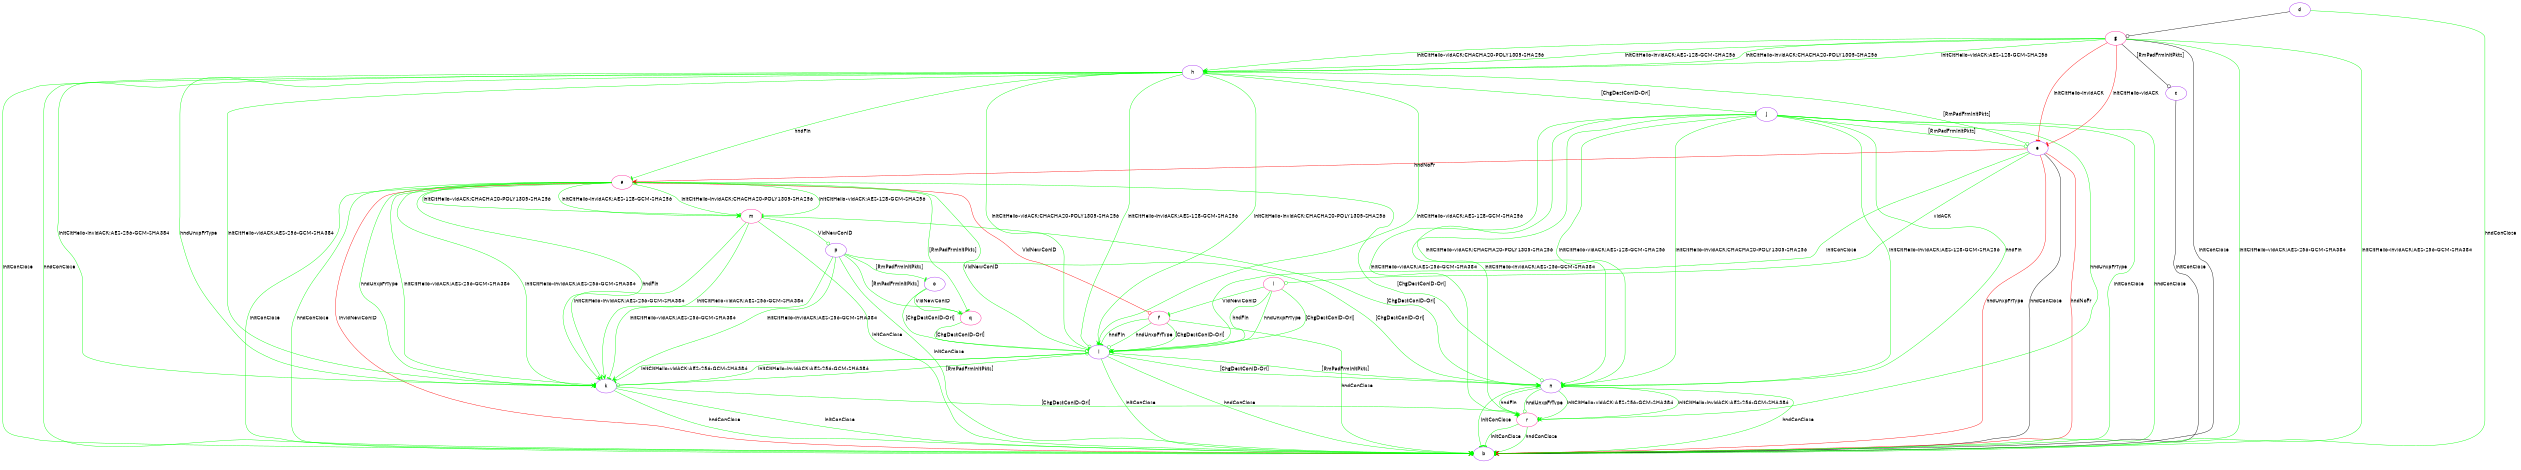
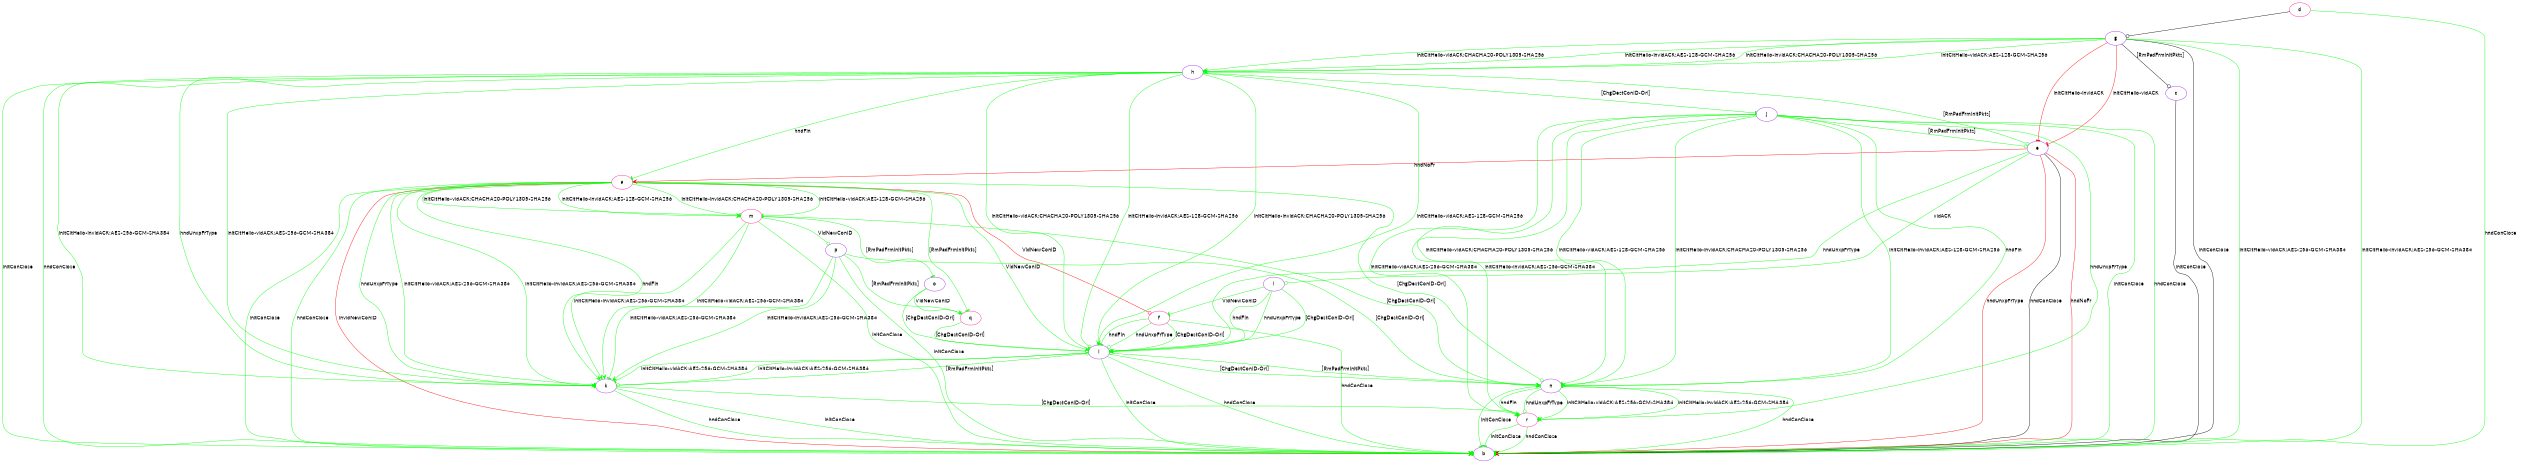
(2300, 10) -> (2300, 10)
(2116, 38) -> (2116, 38)
(939, 200) -> (960, 203)
(1842, 250) -> (1842, 250)
(883, 272) -> (858, 234)
(1274, 284) -> (1274, 284)
